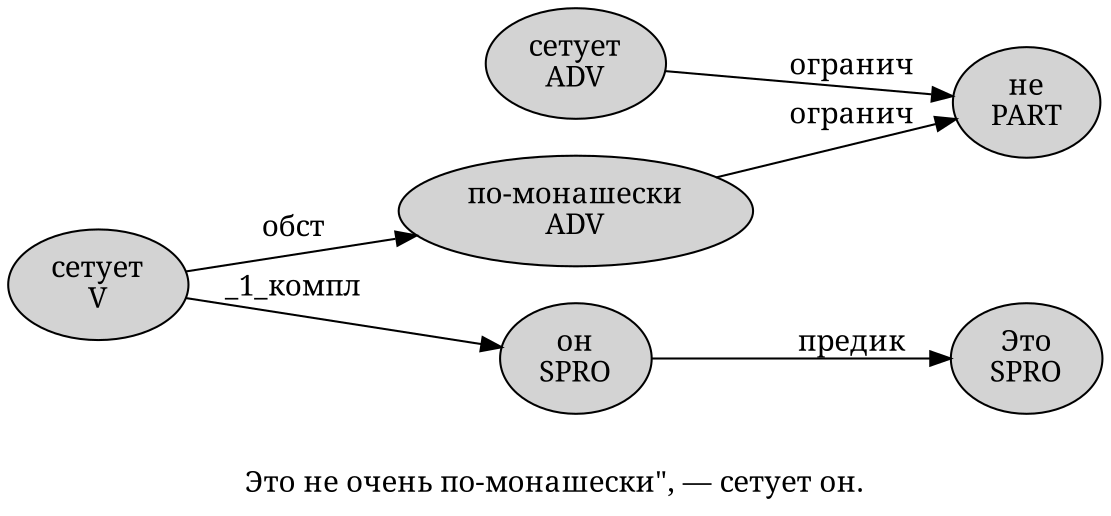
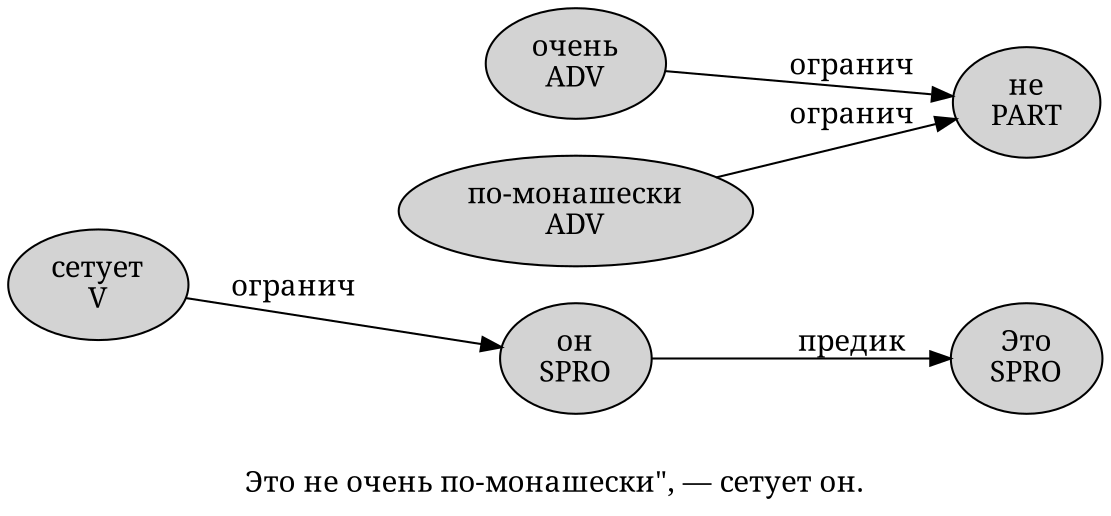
(576, 64) -> (576, 64)
(291, 255) -> none
(294, 288) -> (294, 288)
